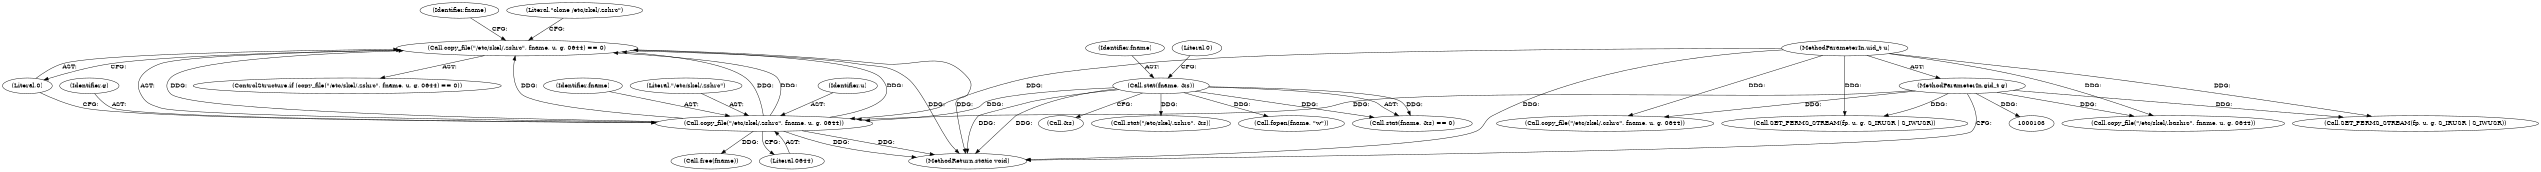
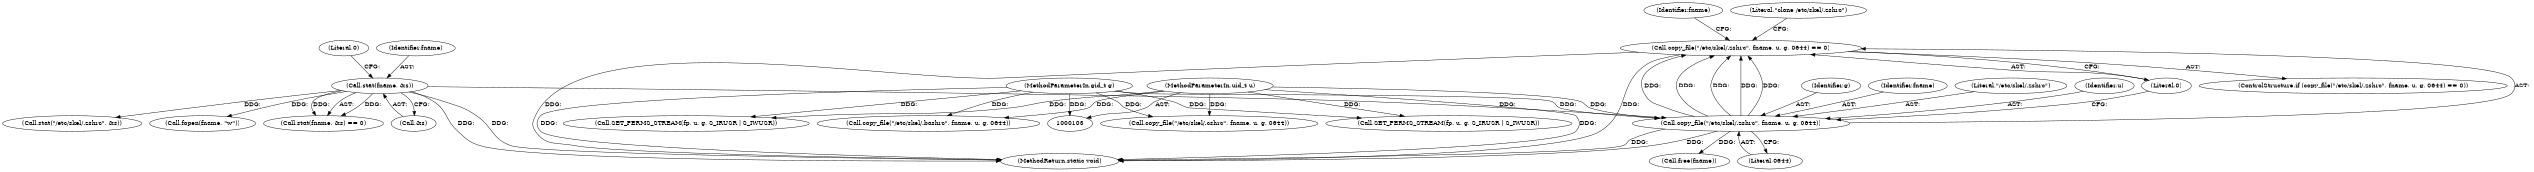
(1901, 66) -> (1140, 110)
none -> (393, 108)
(1985, 124) -> (550, 124)
